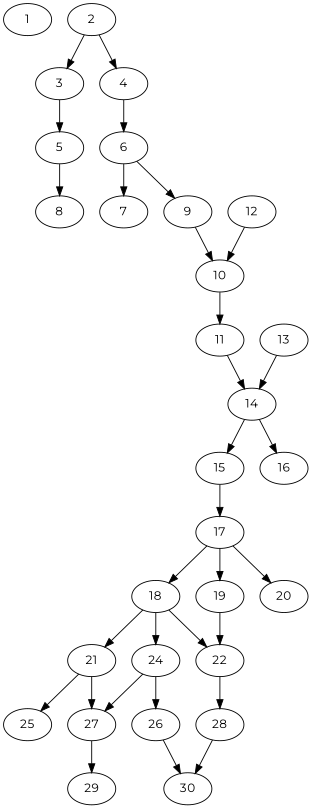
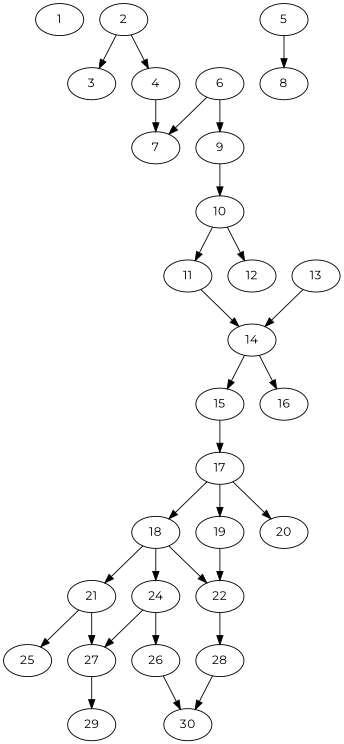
(60, 111) -> none
(124, 111) -> (156, 111)
(238, 240) -> (234, 240)
